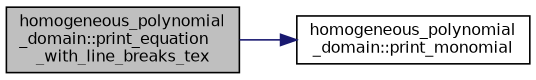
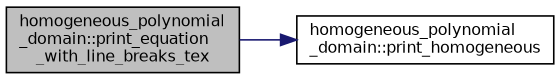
(413, 40) -> (425, 40)
